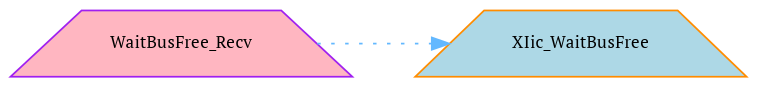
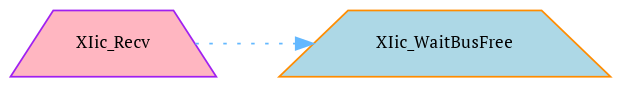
(181, 44) -> (113, 44)
